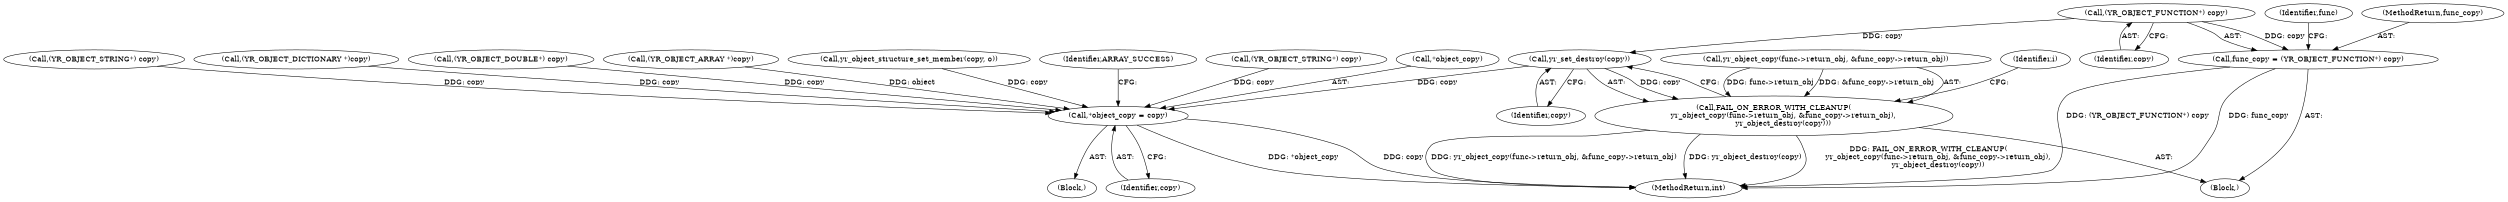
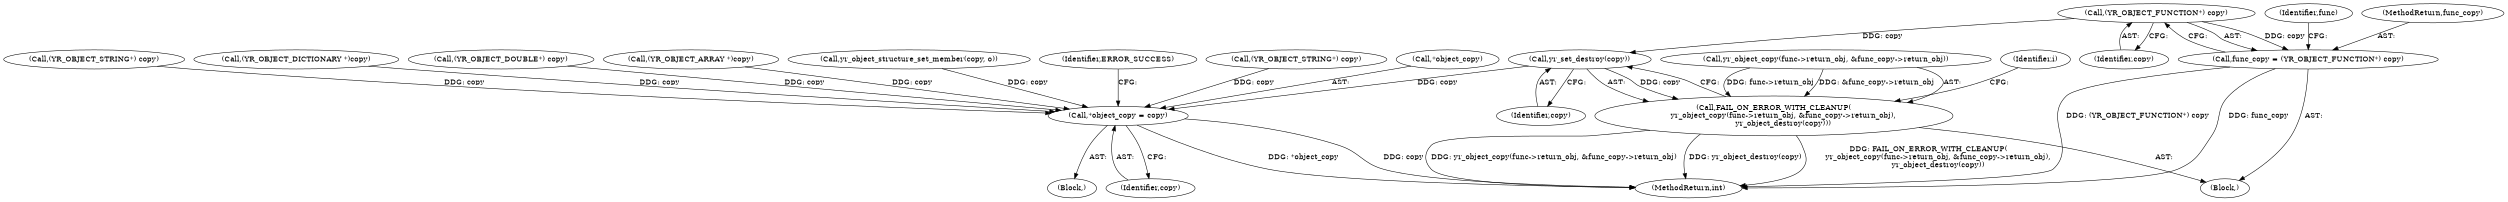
none -> (2195, 43)
(1118, 59) -> (1118, 59)
(912, 83) -> (912, 83)
